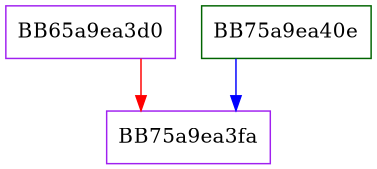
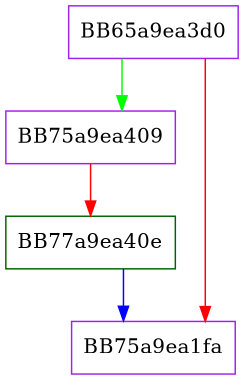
(286, 32) -> (91, 243)
none -> (91, 137)
(188, 137) -> (153, 348)
